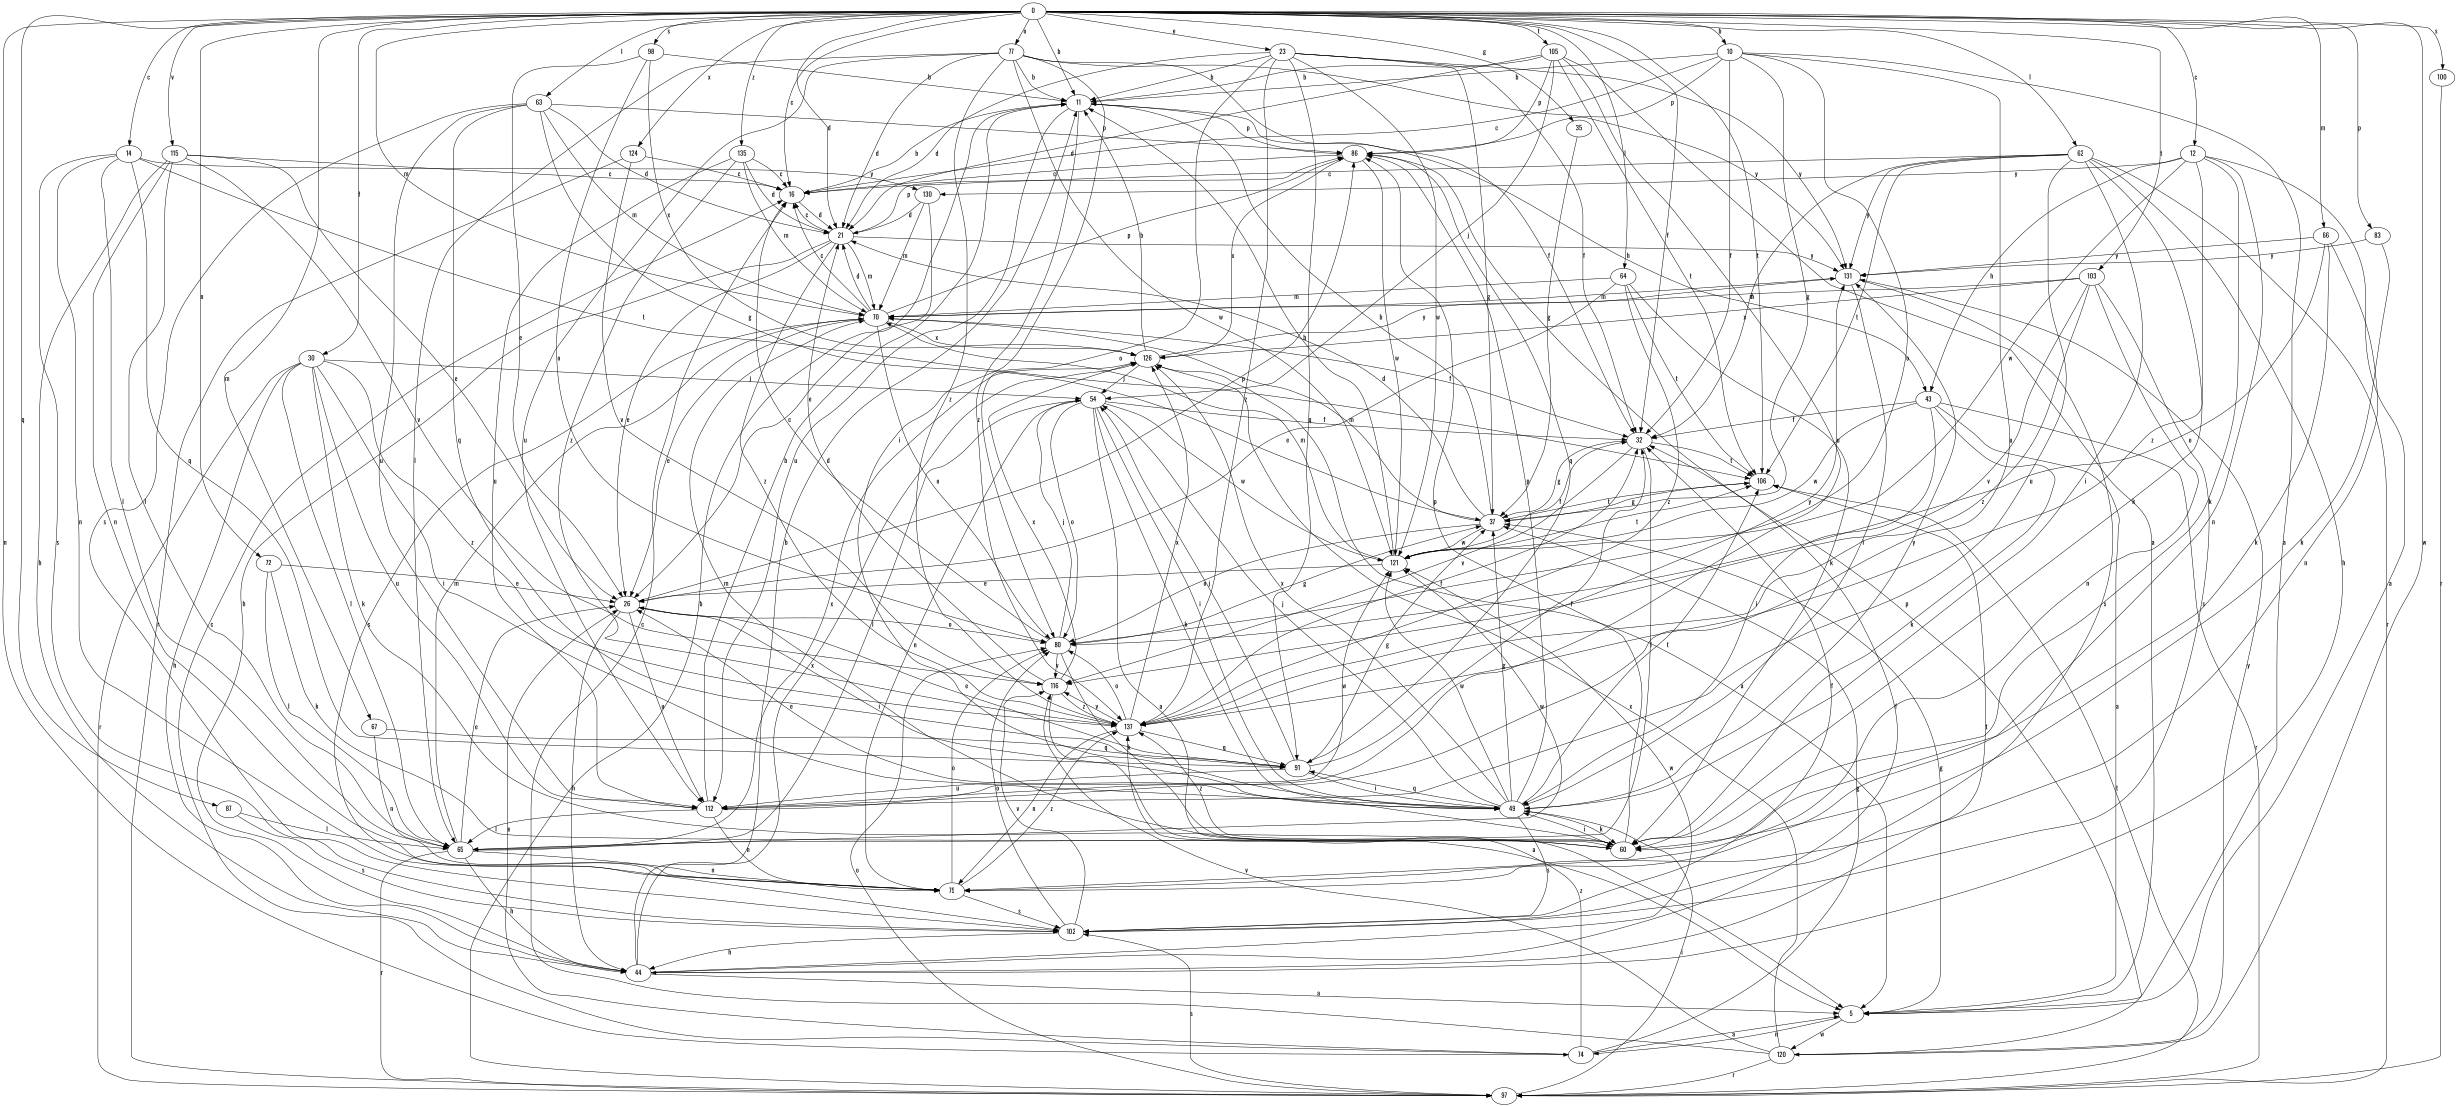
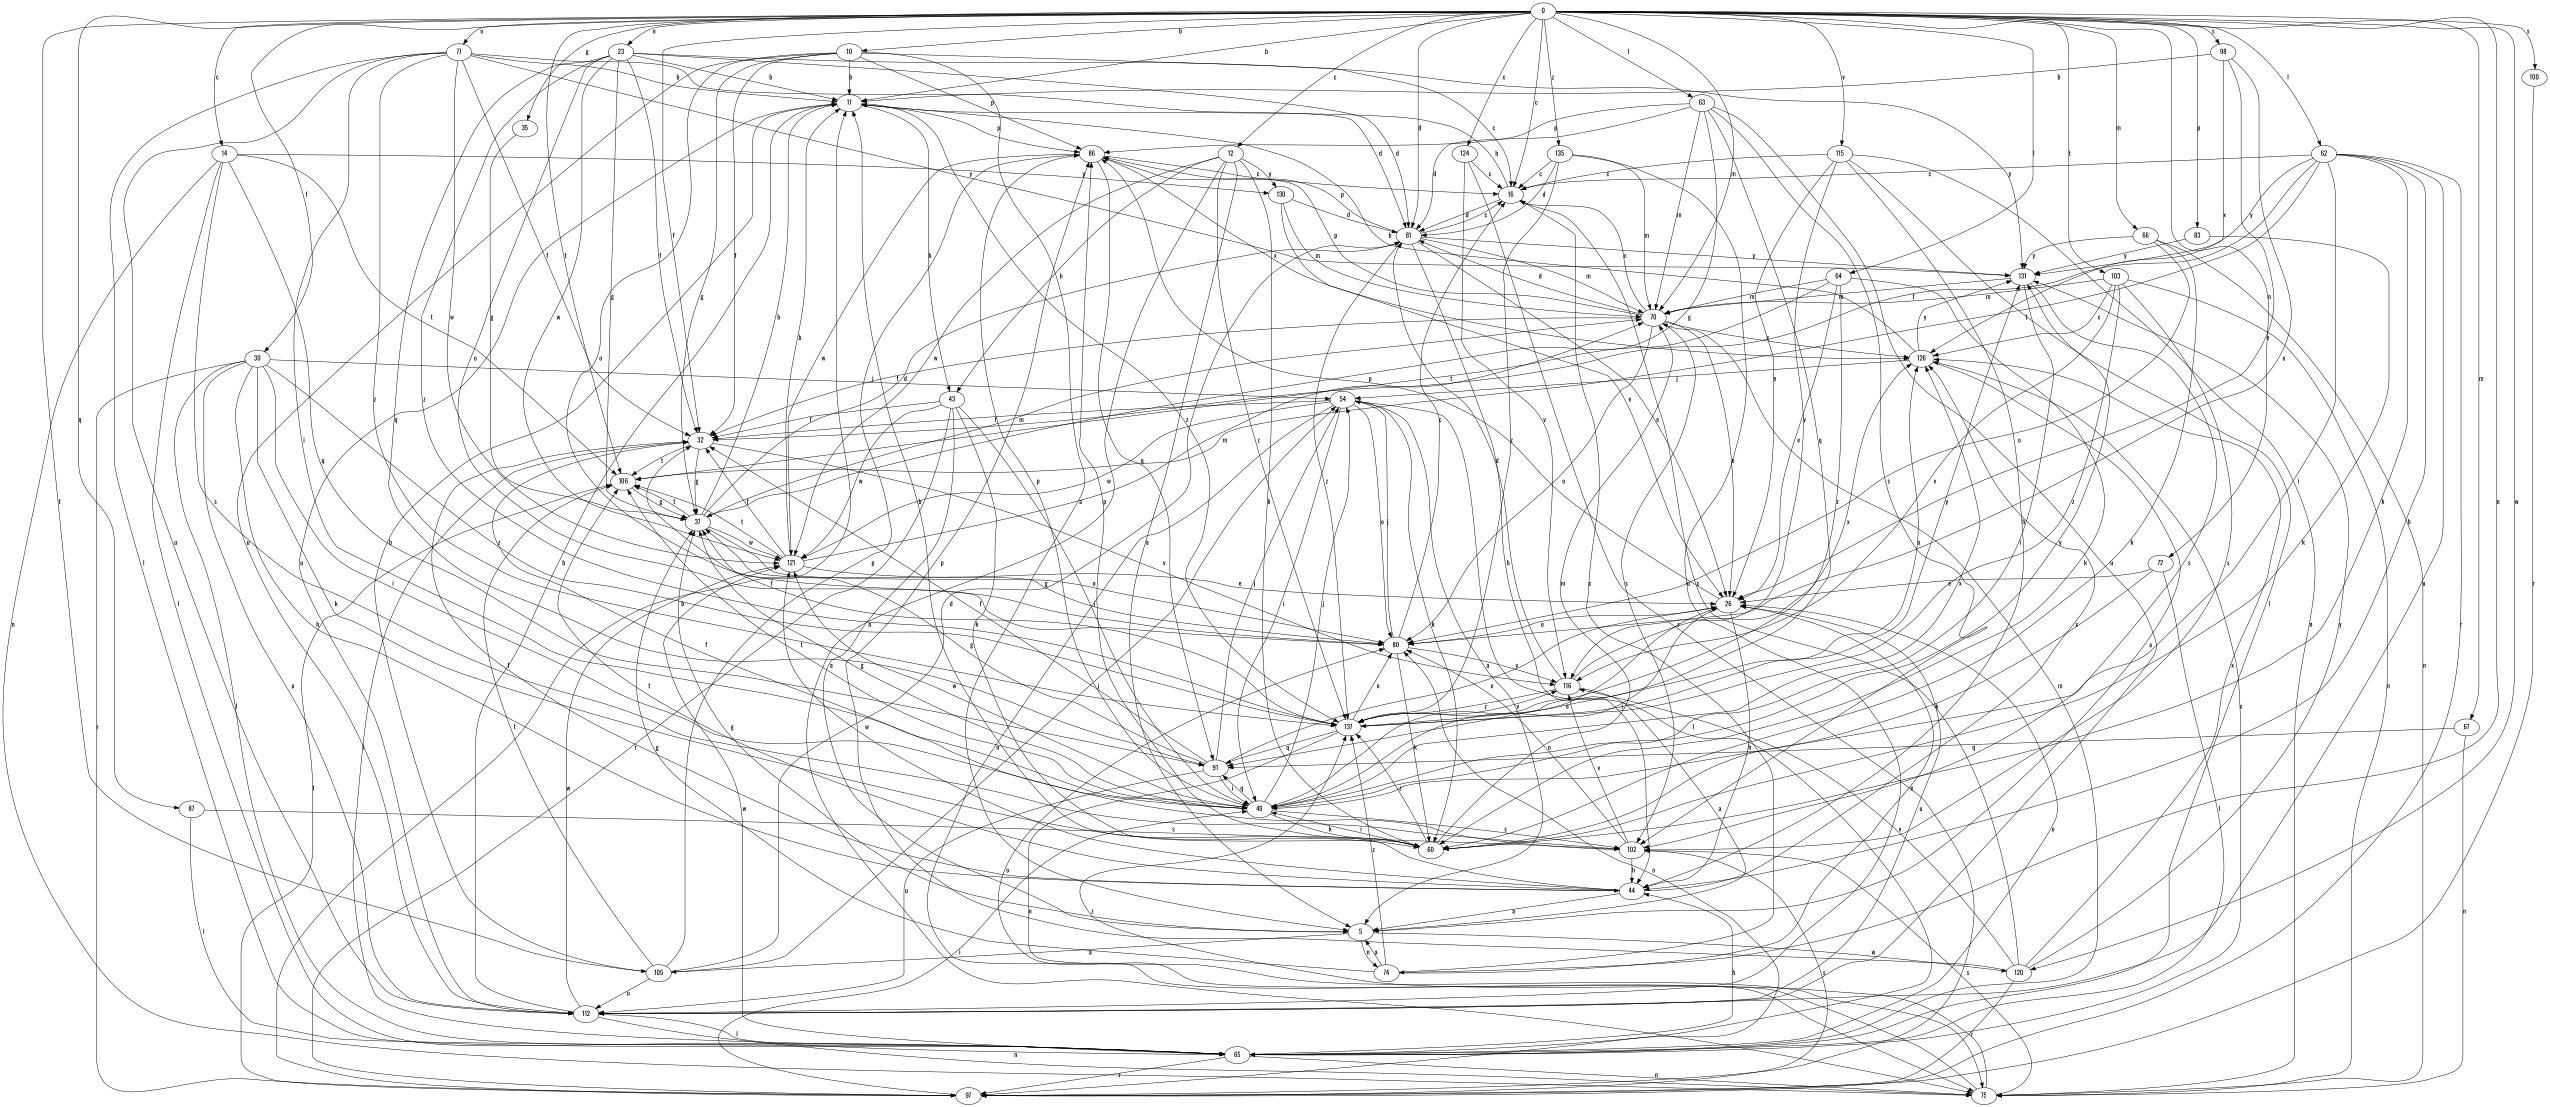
(841, 236) -> (1409, 236)
(2137, 506) -> (1012, 954)
